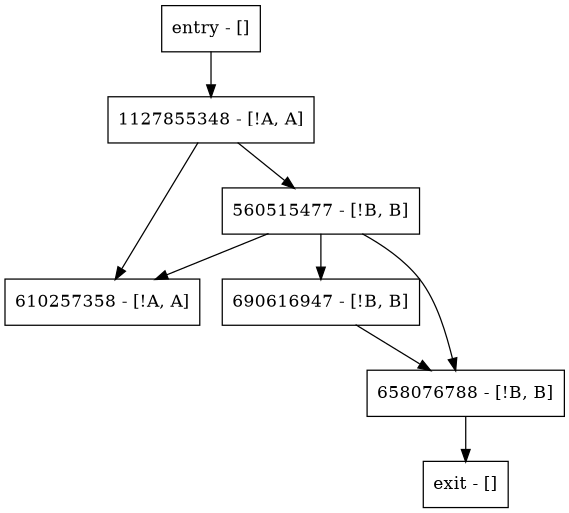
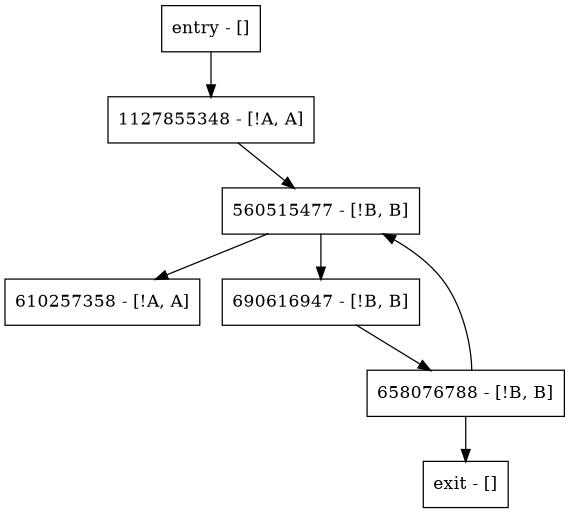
(160, 206) -> none
(423, 285) -> (452, 294)
